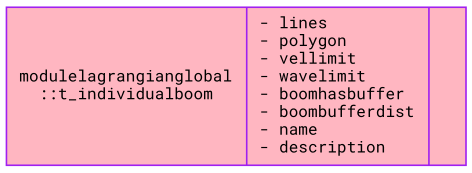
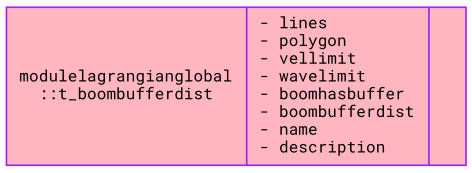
(127, 94) -> (127, 94)
